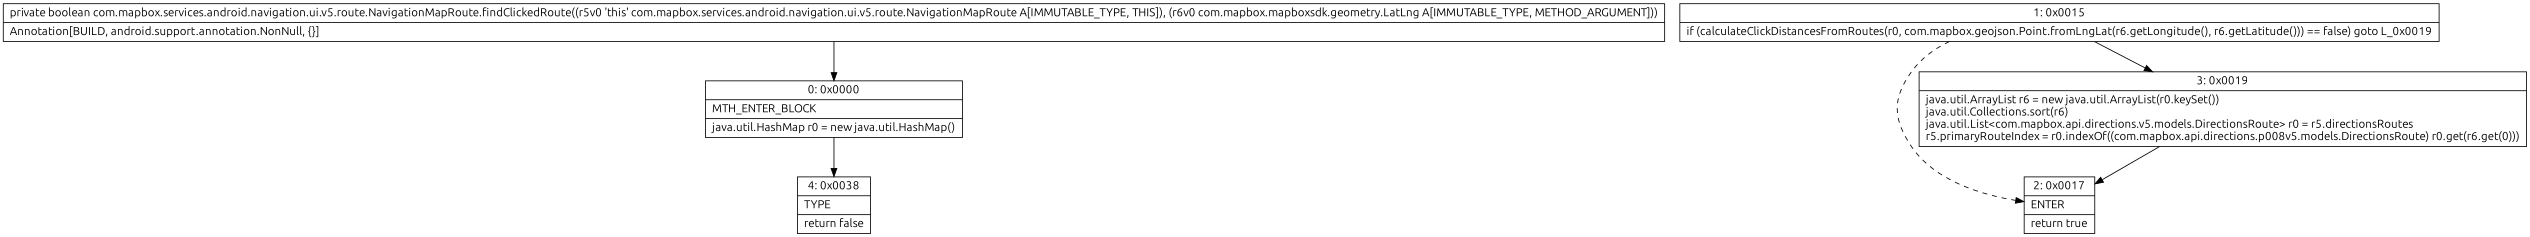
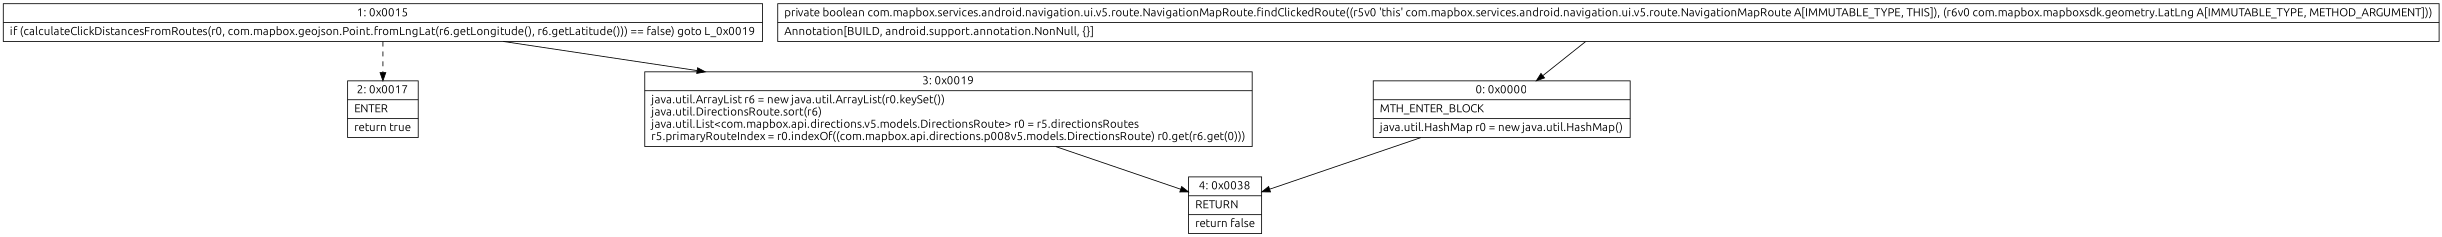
(1997, 112) -> (737, 112)
(2131, 163) -> (1118, 168)
(818, 205) -> (1217, 205)
